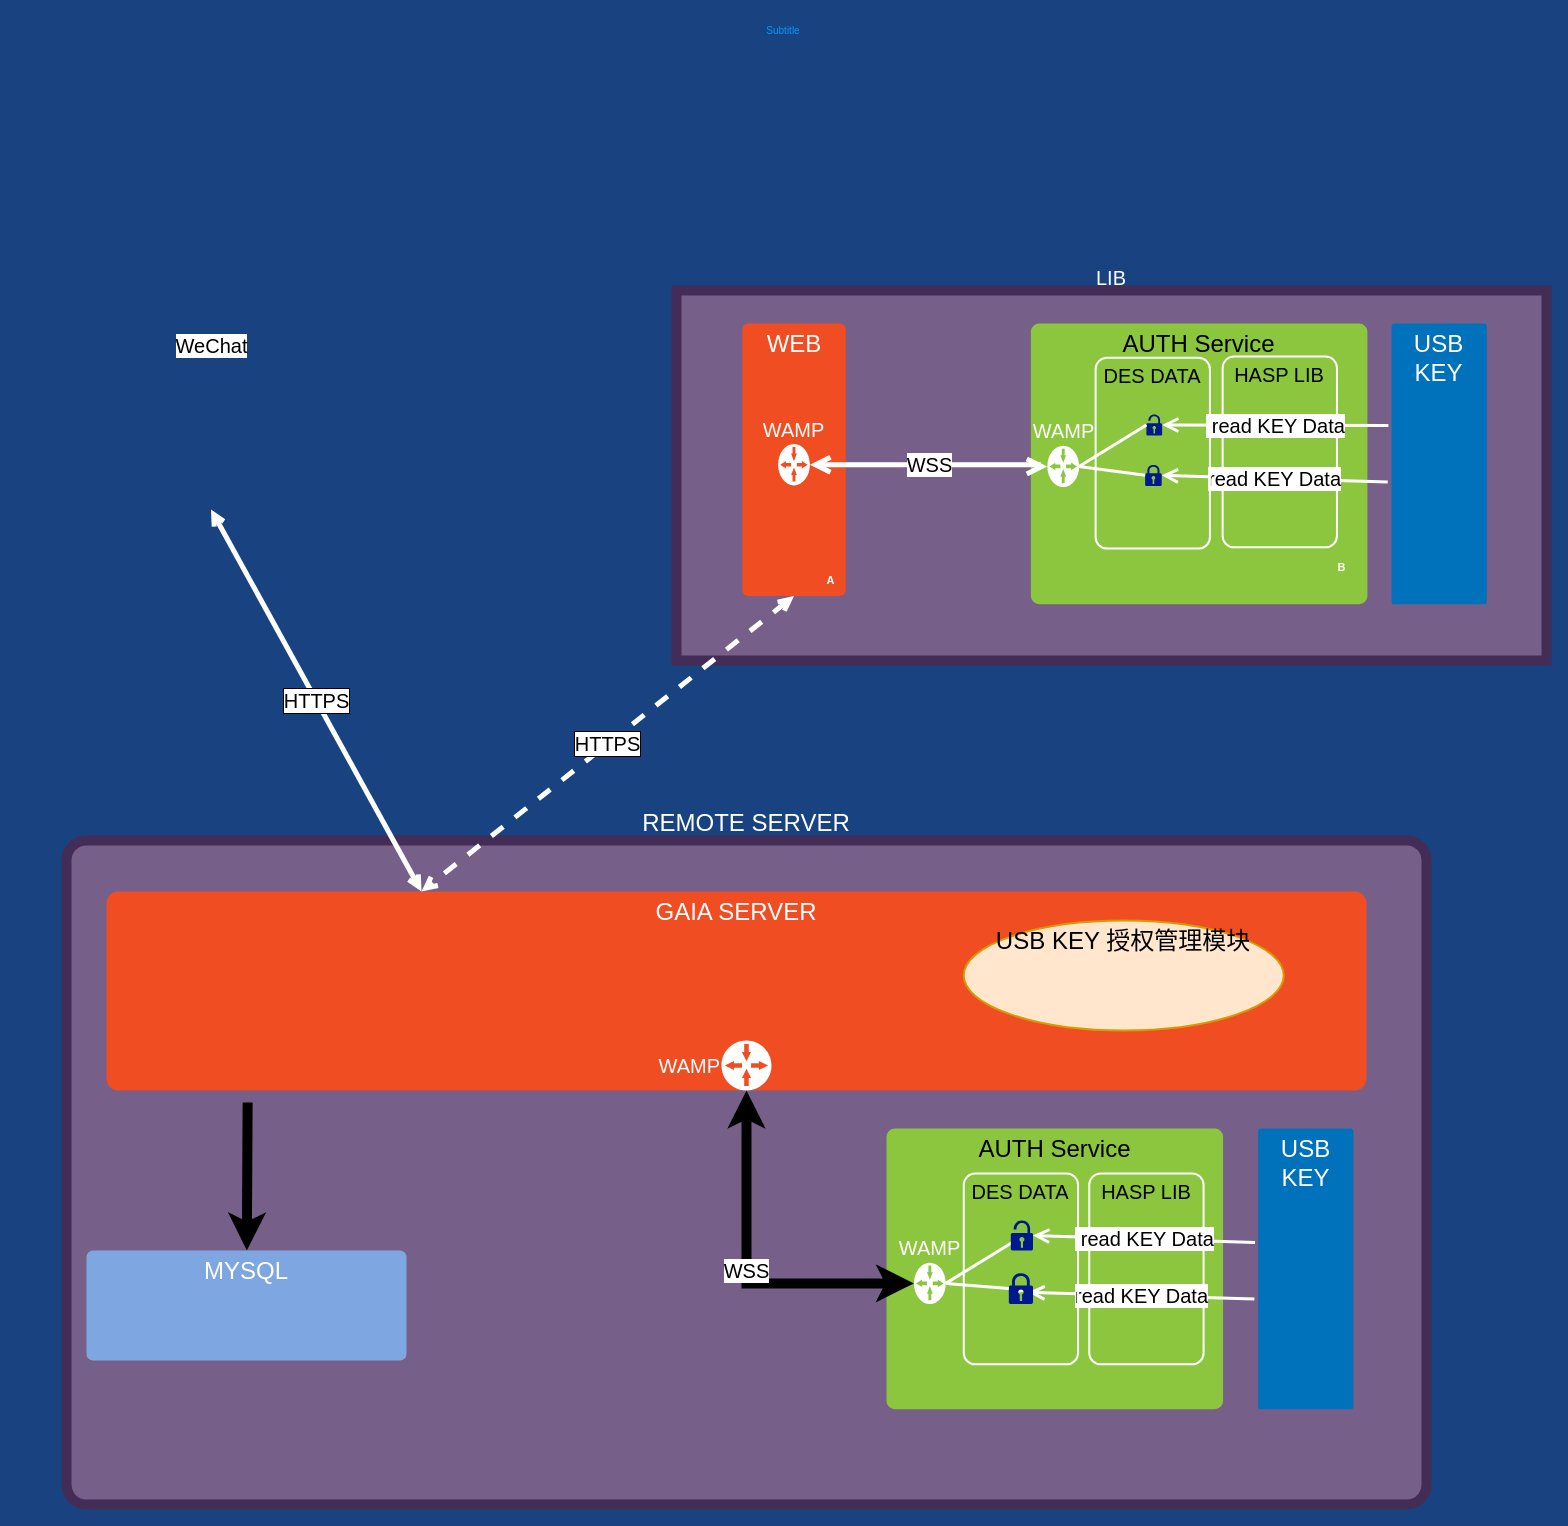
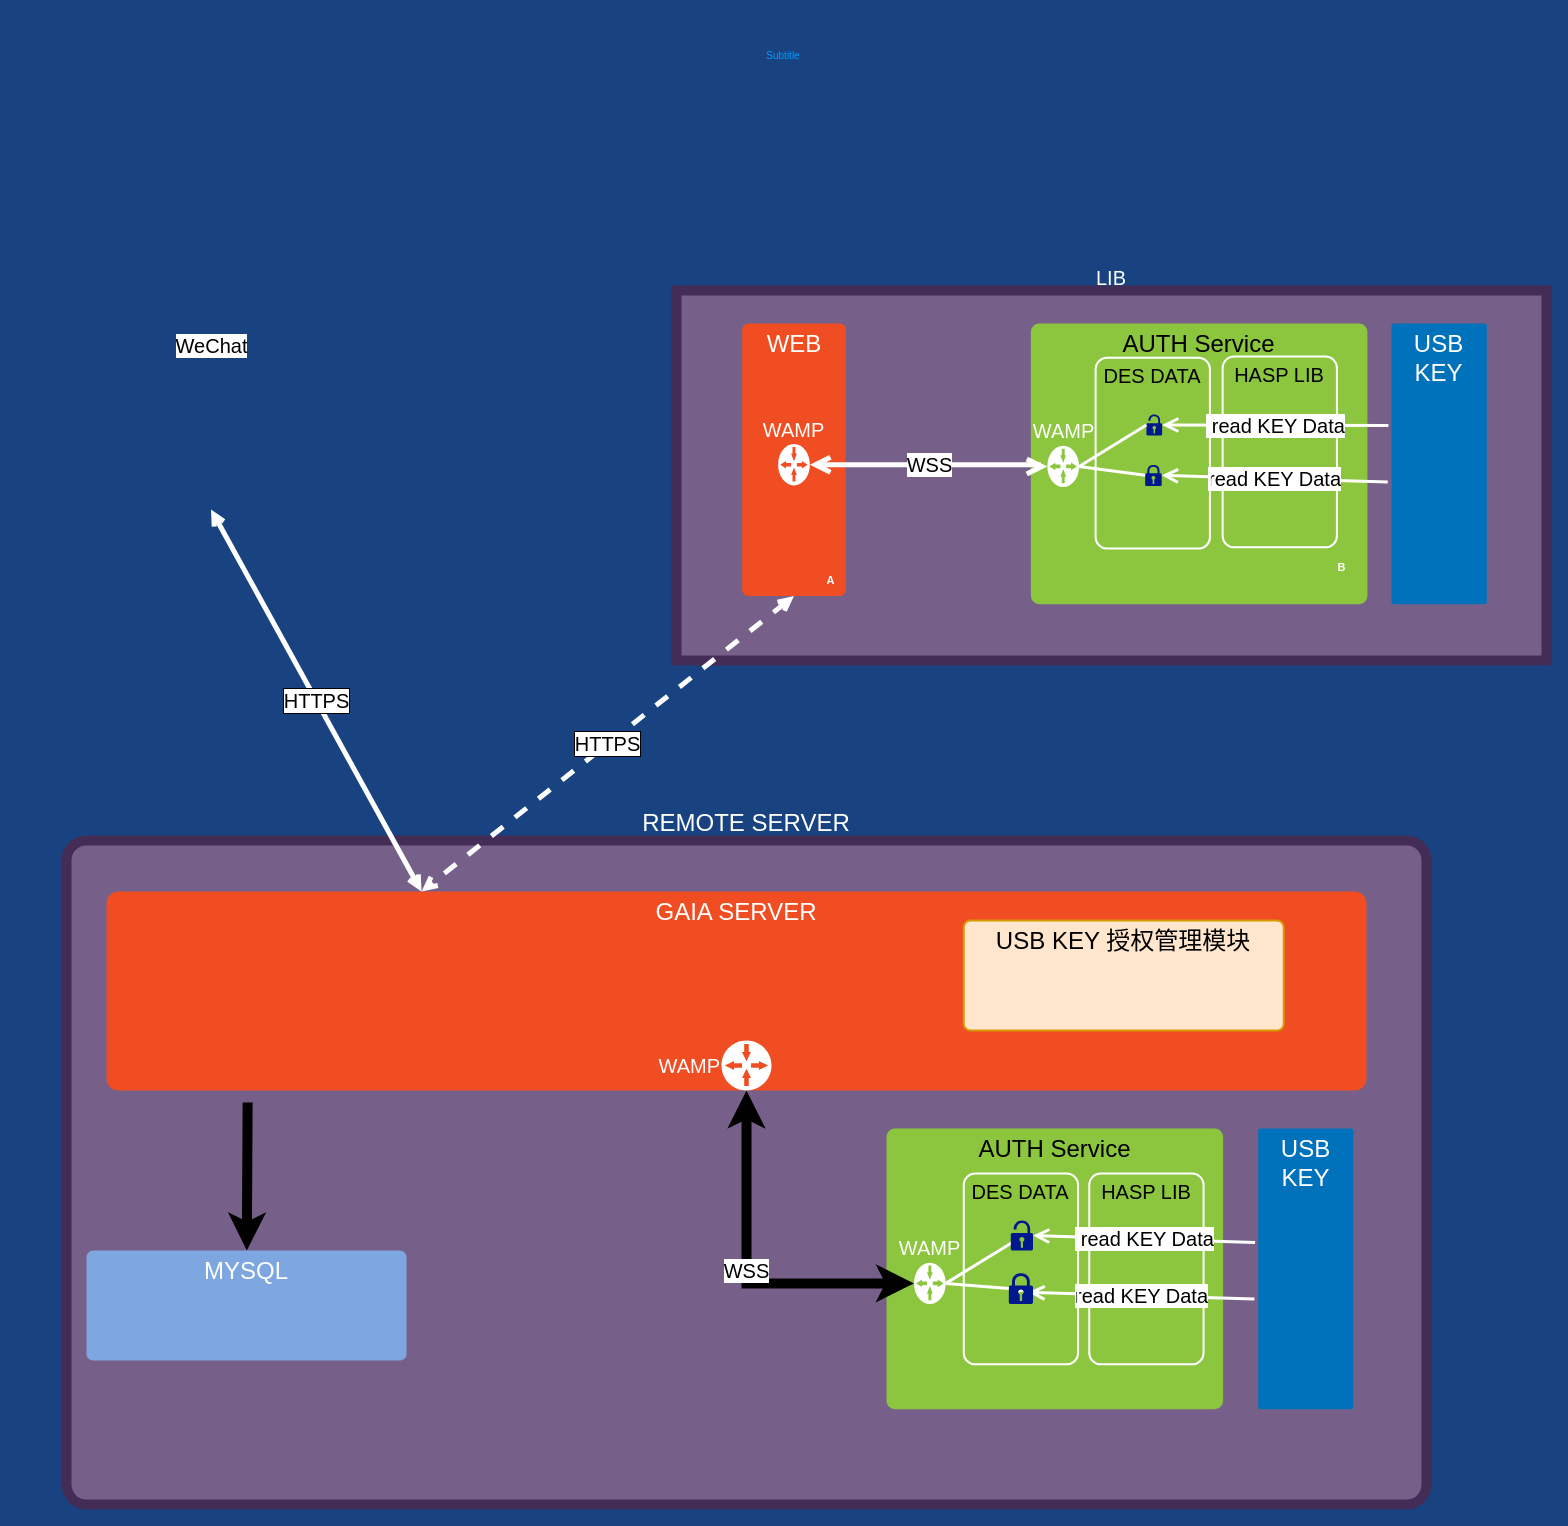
(784, 31) -> (784, 56)
(1124, 976) -> (1124, 976)
